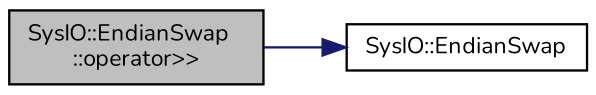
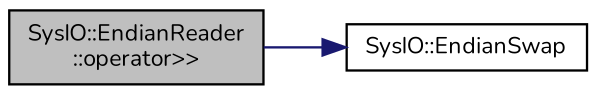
(136, 47) -> (136, 47)
